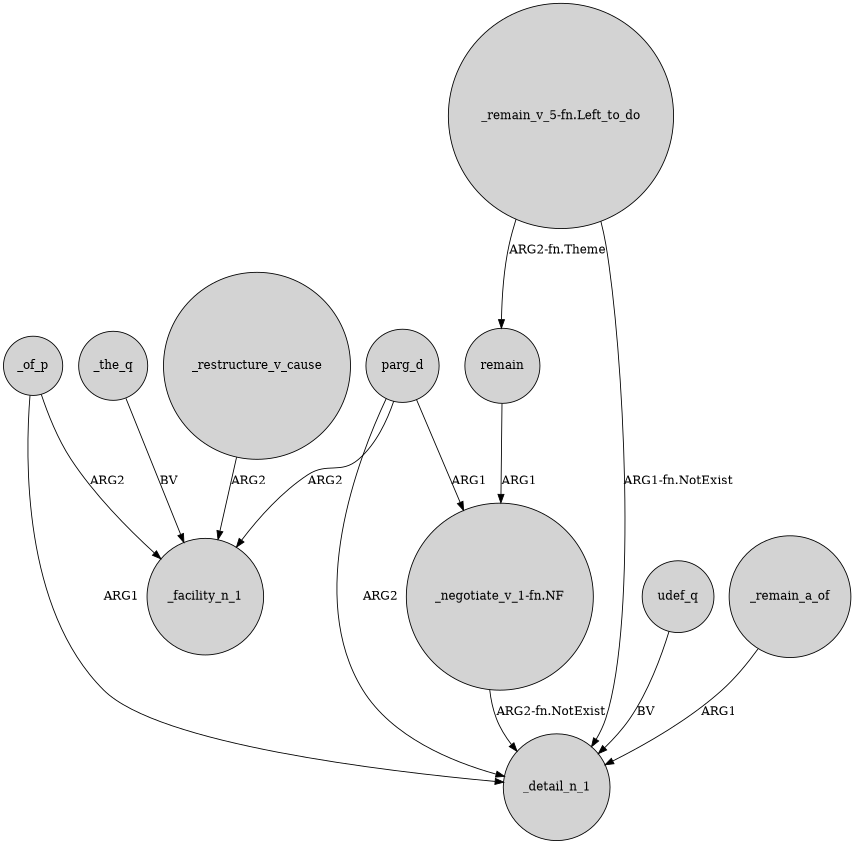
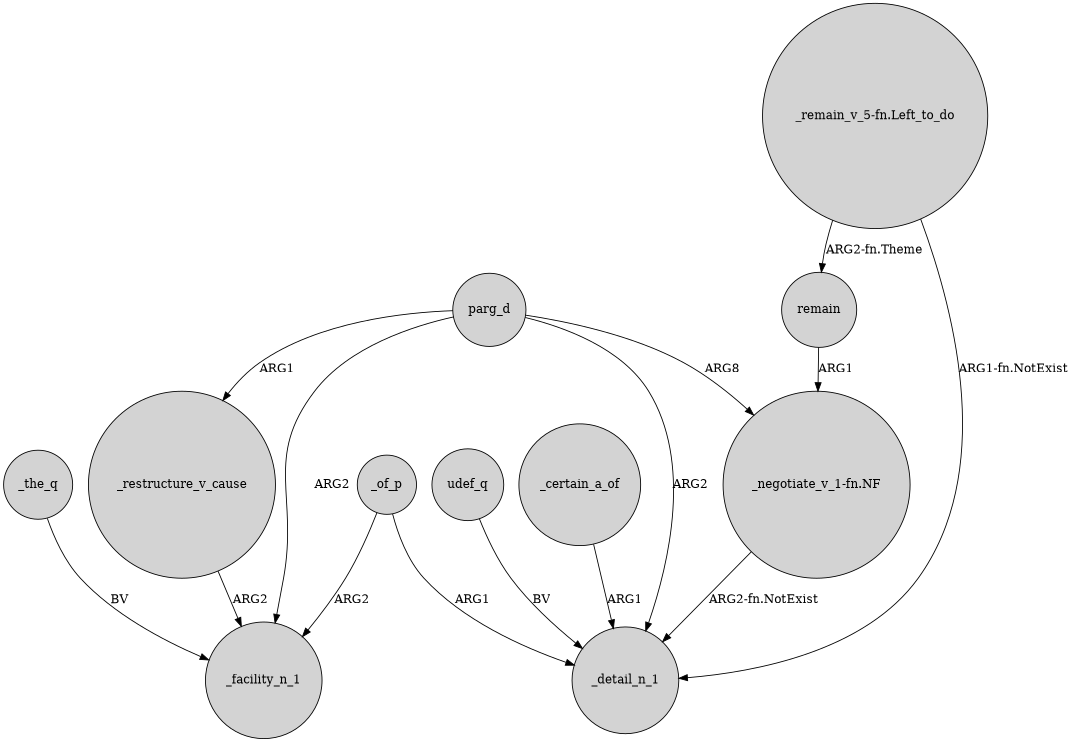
none -> (331, 330)
(469, 481) -> (722, 369)
(790, 597) -> (580, 485)
